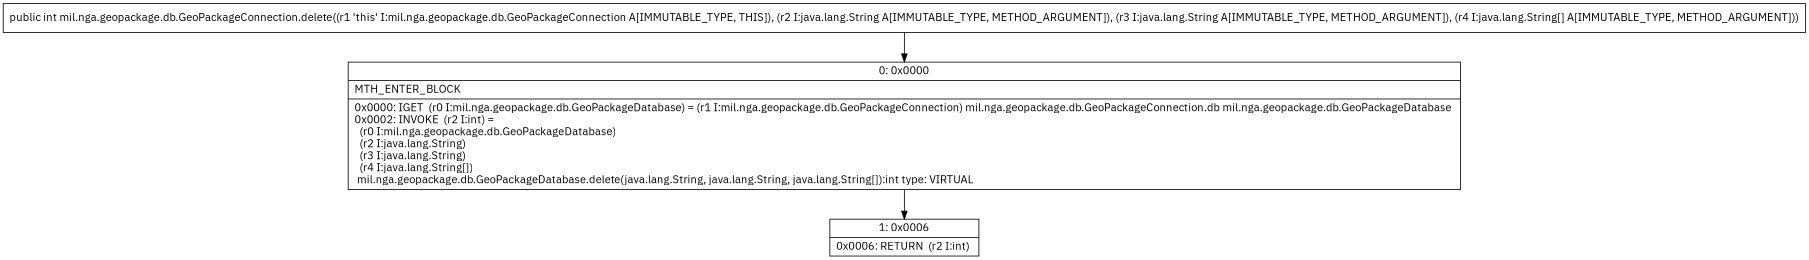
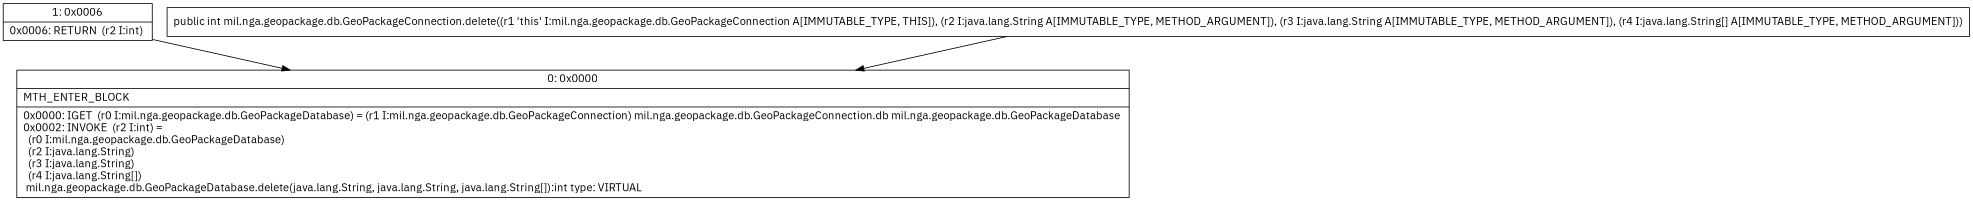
(904, 200) -> (217, 54)
